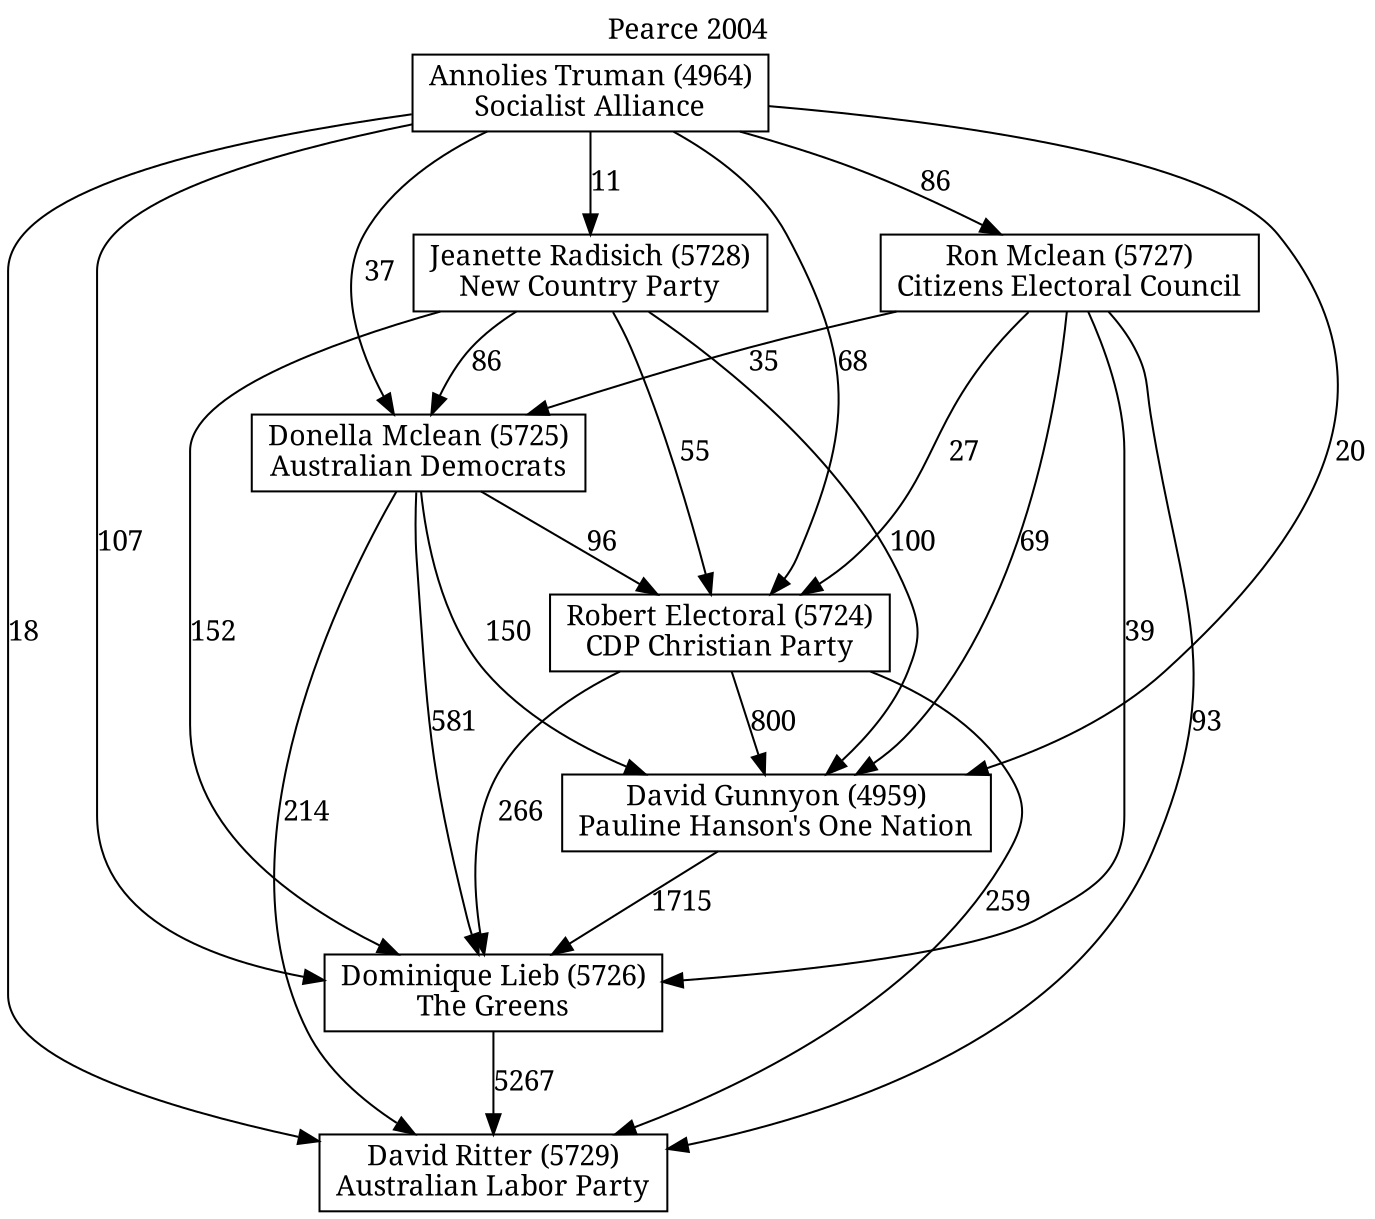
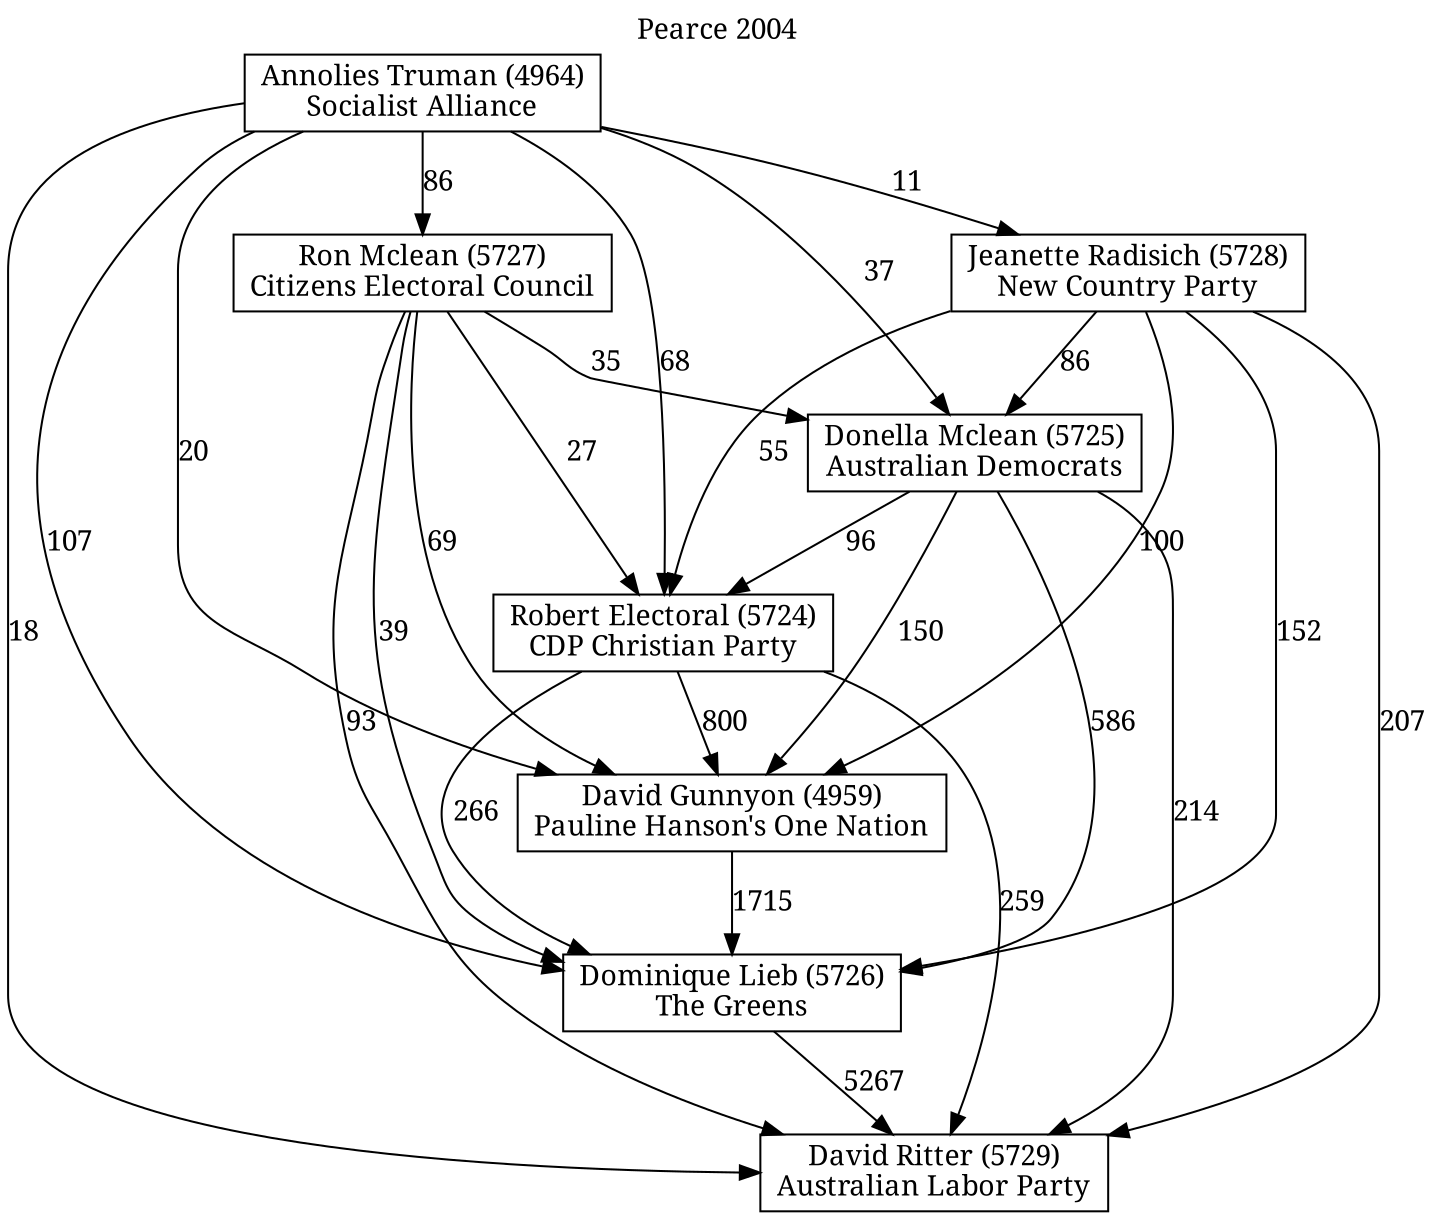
(454, 723) -> (1113, 723)
none -> (1379, 772)
